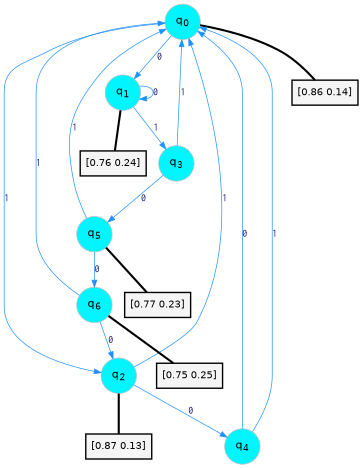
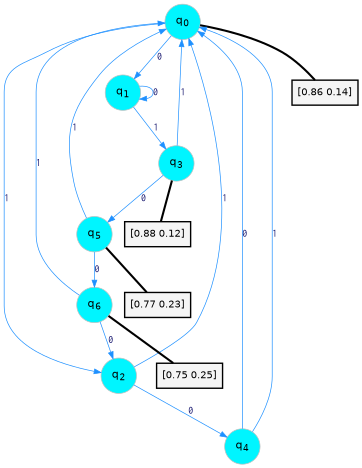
(113, 163) -> none
none -> (158, 234)
(119, 447) -> none
